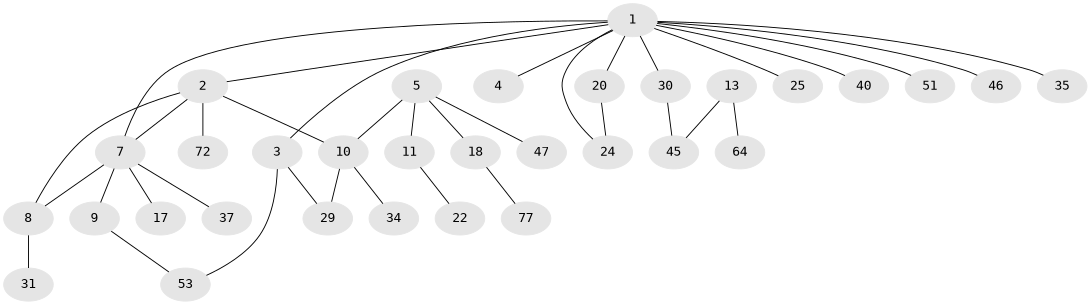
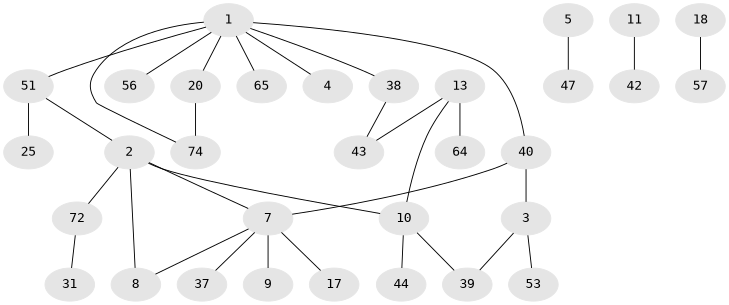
(345, 31) -> (401, 194)
(717, 51) -> (28, 119)
(398, 56) -> (79, 119)
(404, 62) -> (526, 186)
(666, 86) -> (394, 86)
(996, 86) -> (129, 86)
(1062, 86) -> (262, 86)
(380, 119) -> (421, 149)
(413, 119) -> none
(446, 119) -> none
(608, 152) -> (196, 152)
(674, 152) -> (359, 152)
(328, 218) -> (467, 285)
(394, 218) -> (401, 285)
(460, 218) -> (634, 86)
(526, 218) -> (700, 86)
(28, 252) -> (73, 252)
(140, 252) -> none
